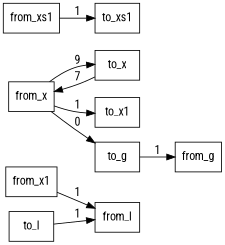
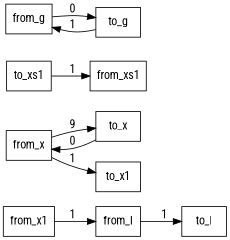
(73, 18) -> (66, 76)
(77, 77) -> (72, 142)
(69, 125) -> (70, 16)
(70, 222) -> (157, 221)
